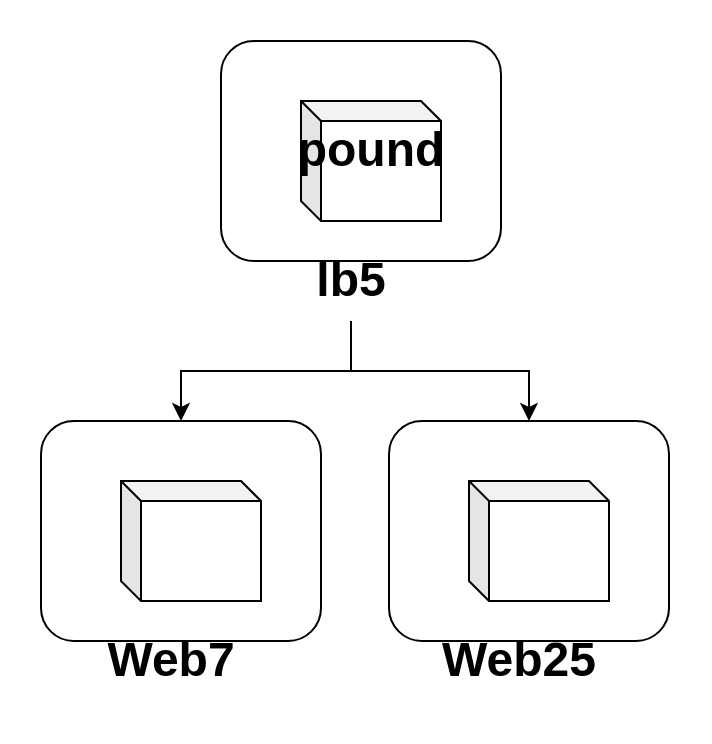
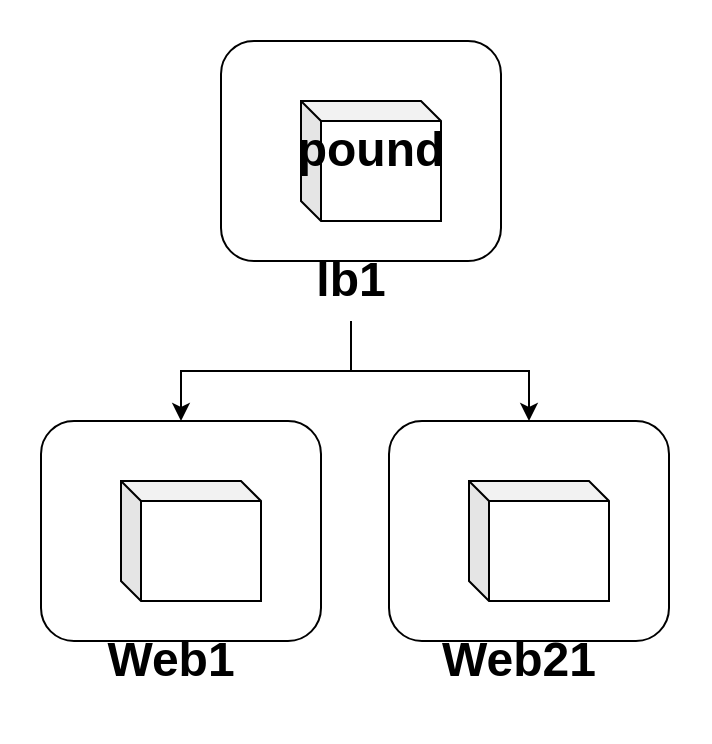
(352, 281) -> (352, 281)
(172, 661) -> (172, 661)
(520, 661) -> (520, 661)
